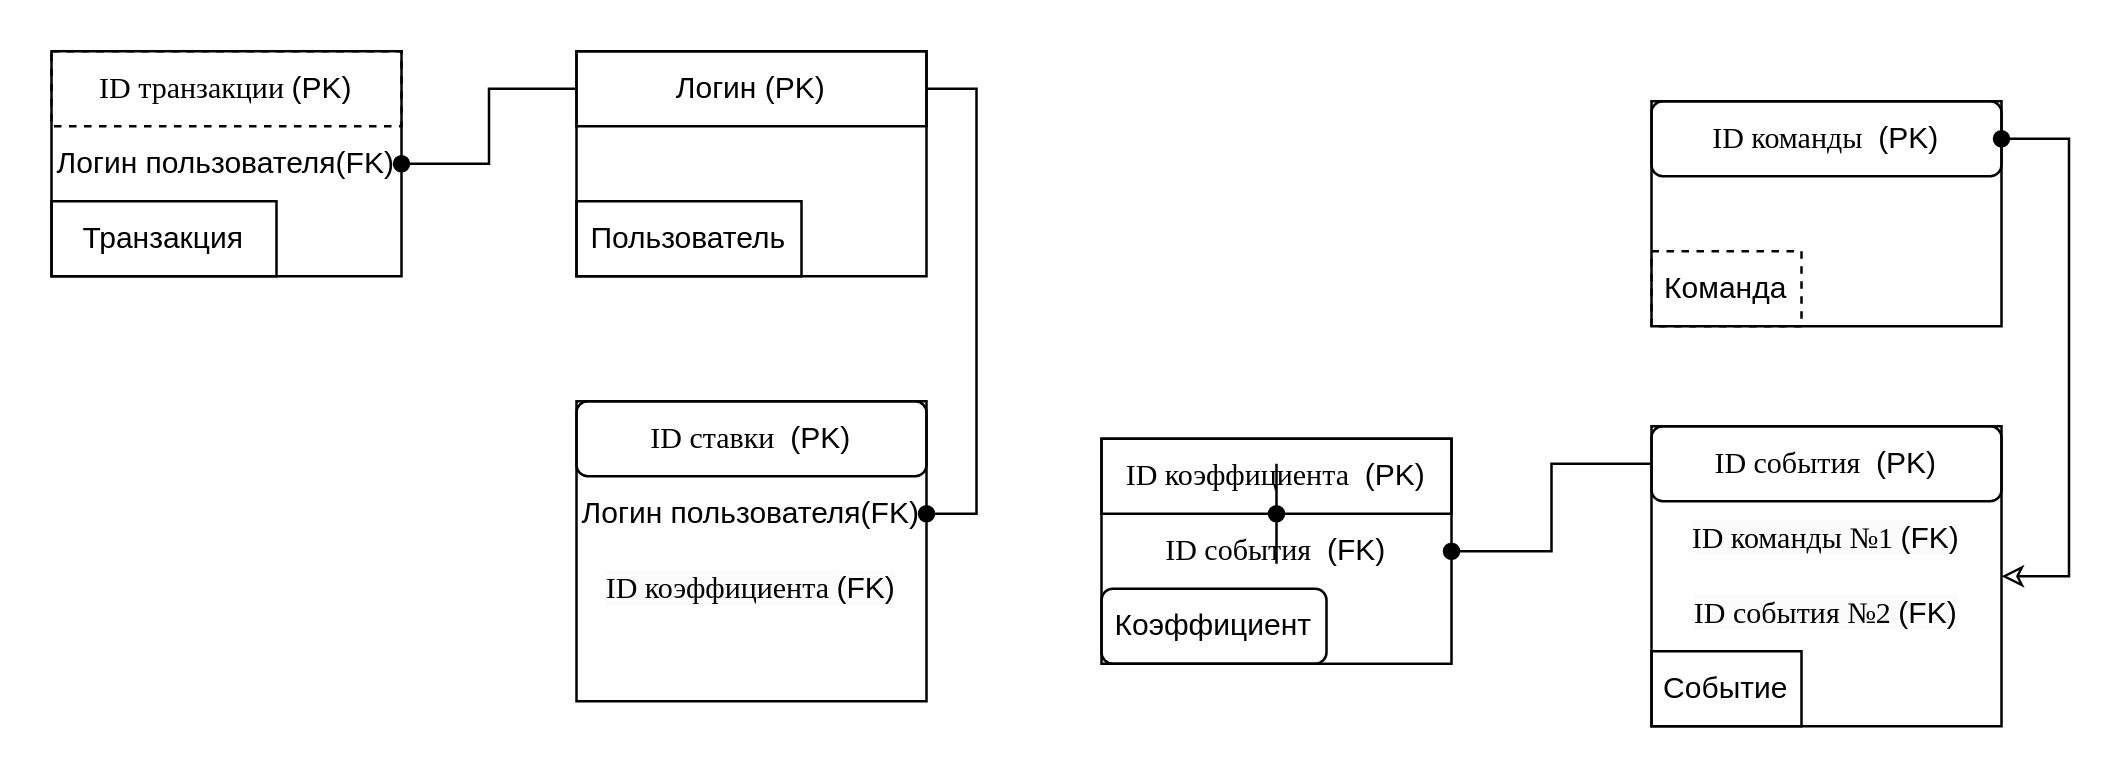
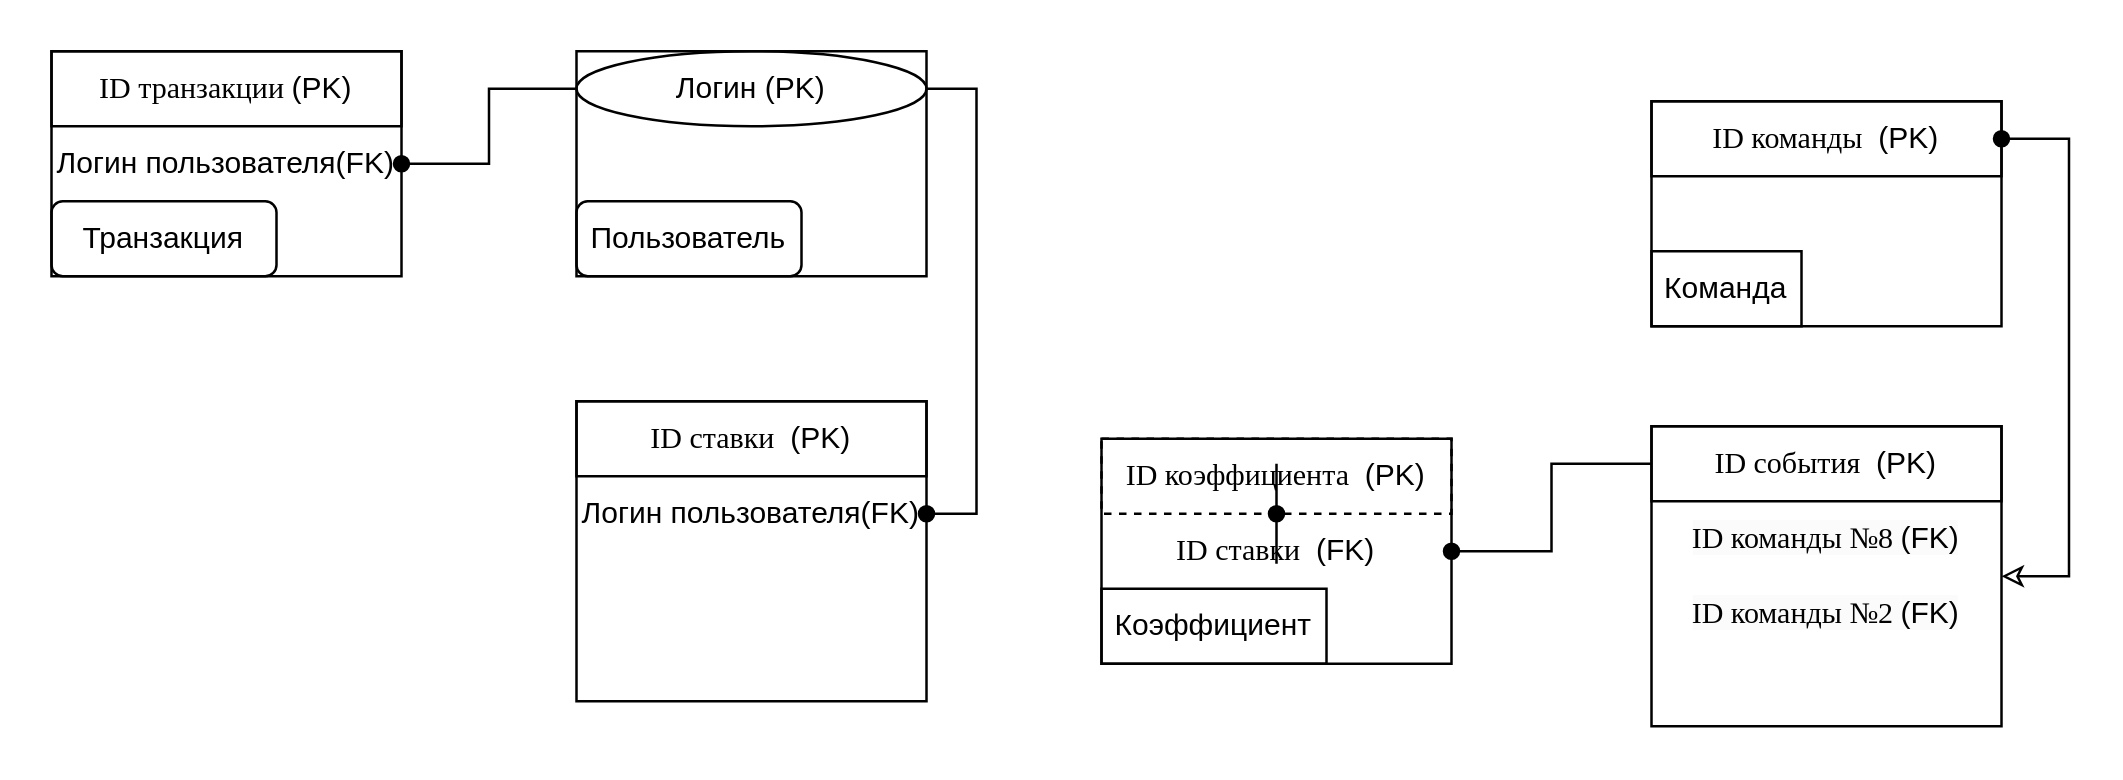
(226, 89) -> (226, 89)
(751, 89) -> (751, 89)
(1826, 139) -> (1826, 139)
(164, 239) -> (164, 239)
(689, 239) -> (689, 239)
(1726, 289) -> (1726, 289)
(751, 439) -> (751, 439)
(1826, 464) -> (1826, 464)
(1276, 476) -> (1276, 476)
(1826, 539) -> (1826, 539)
(1276, 551) -> (1276, 551)
(751, 589) -> none
(1826, 614) -> (1826, 614)
(1214, 626) -> (1214, 626)
(1726, 689) -> none
